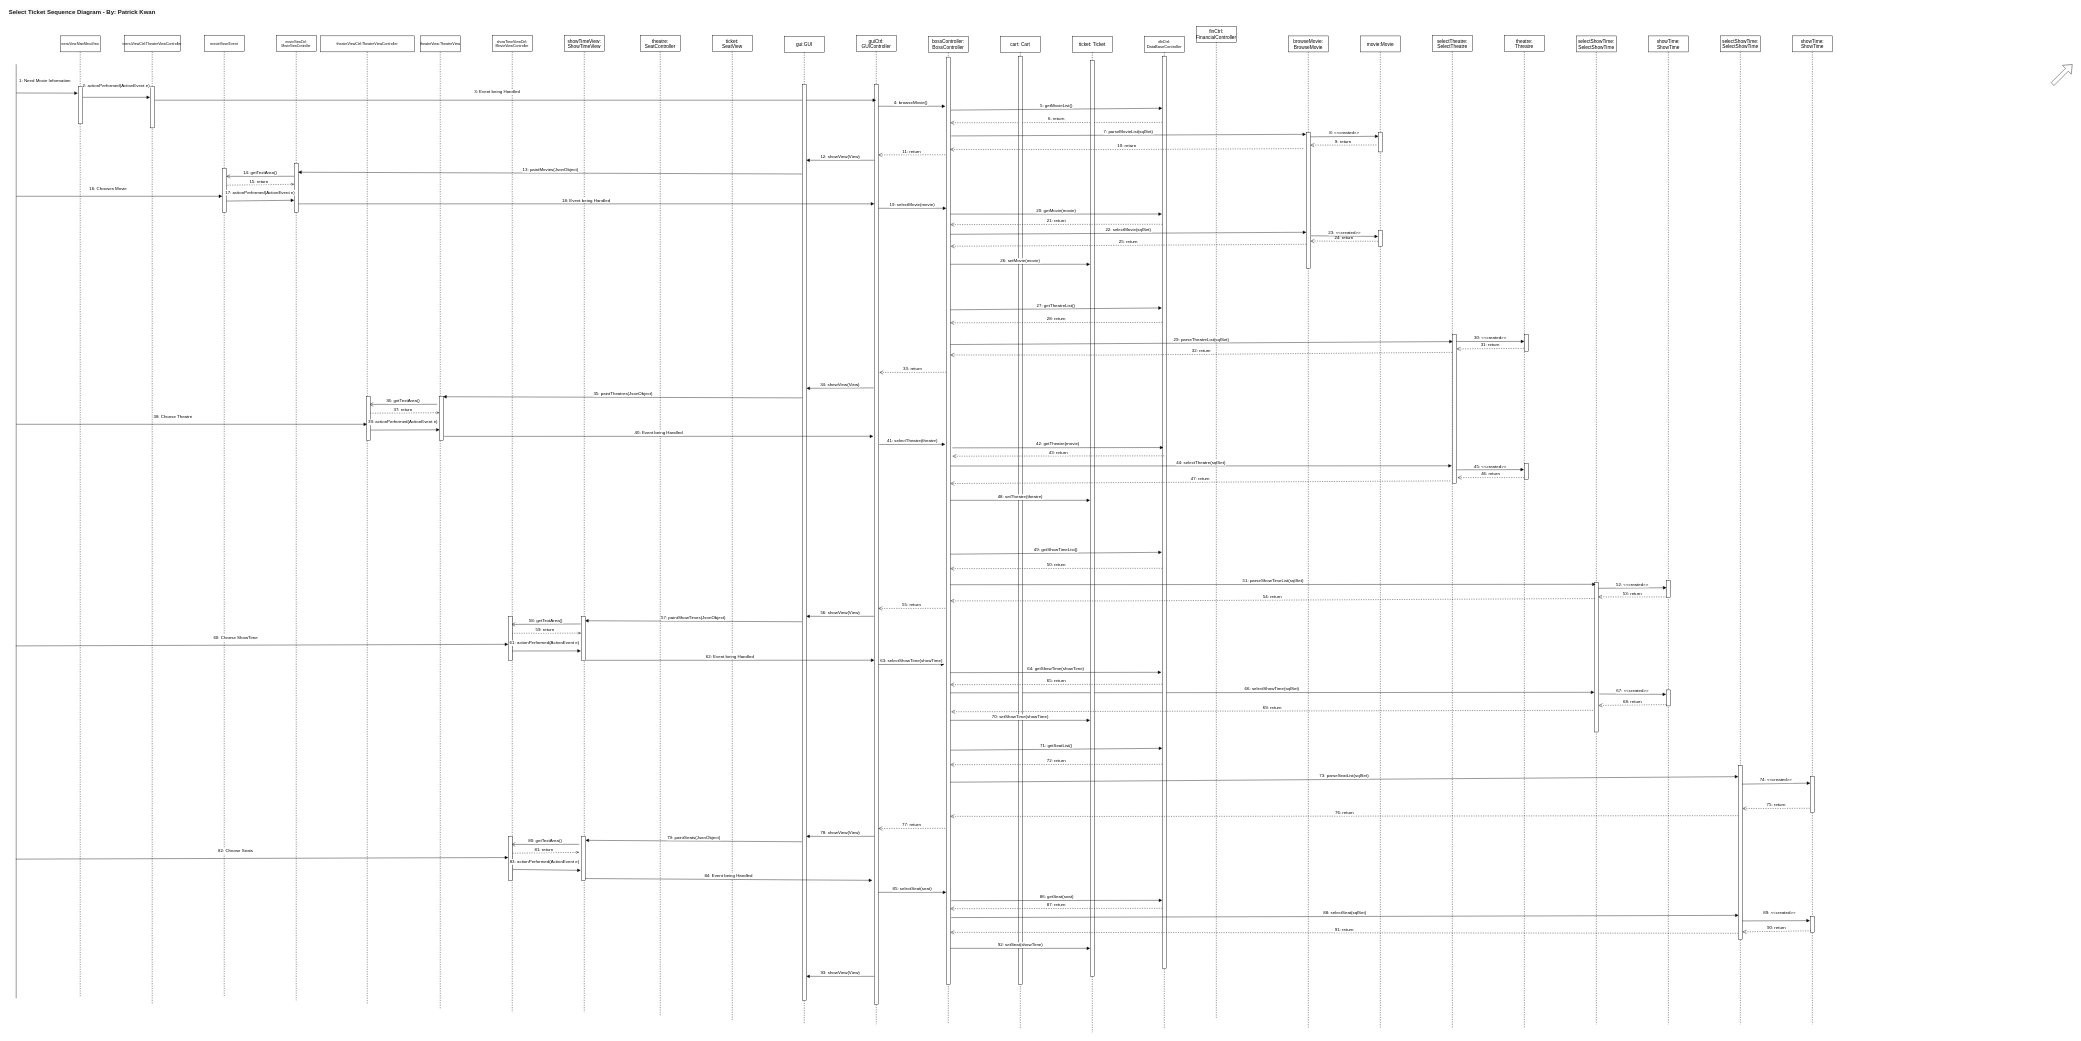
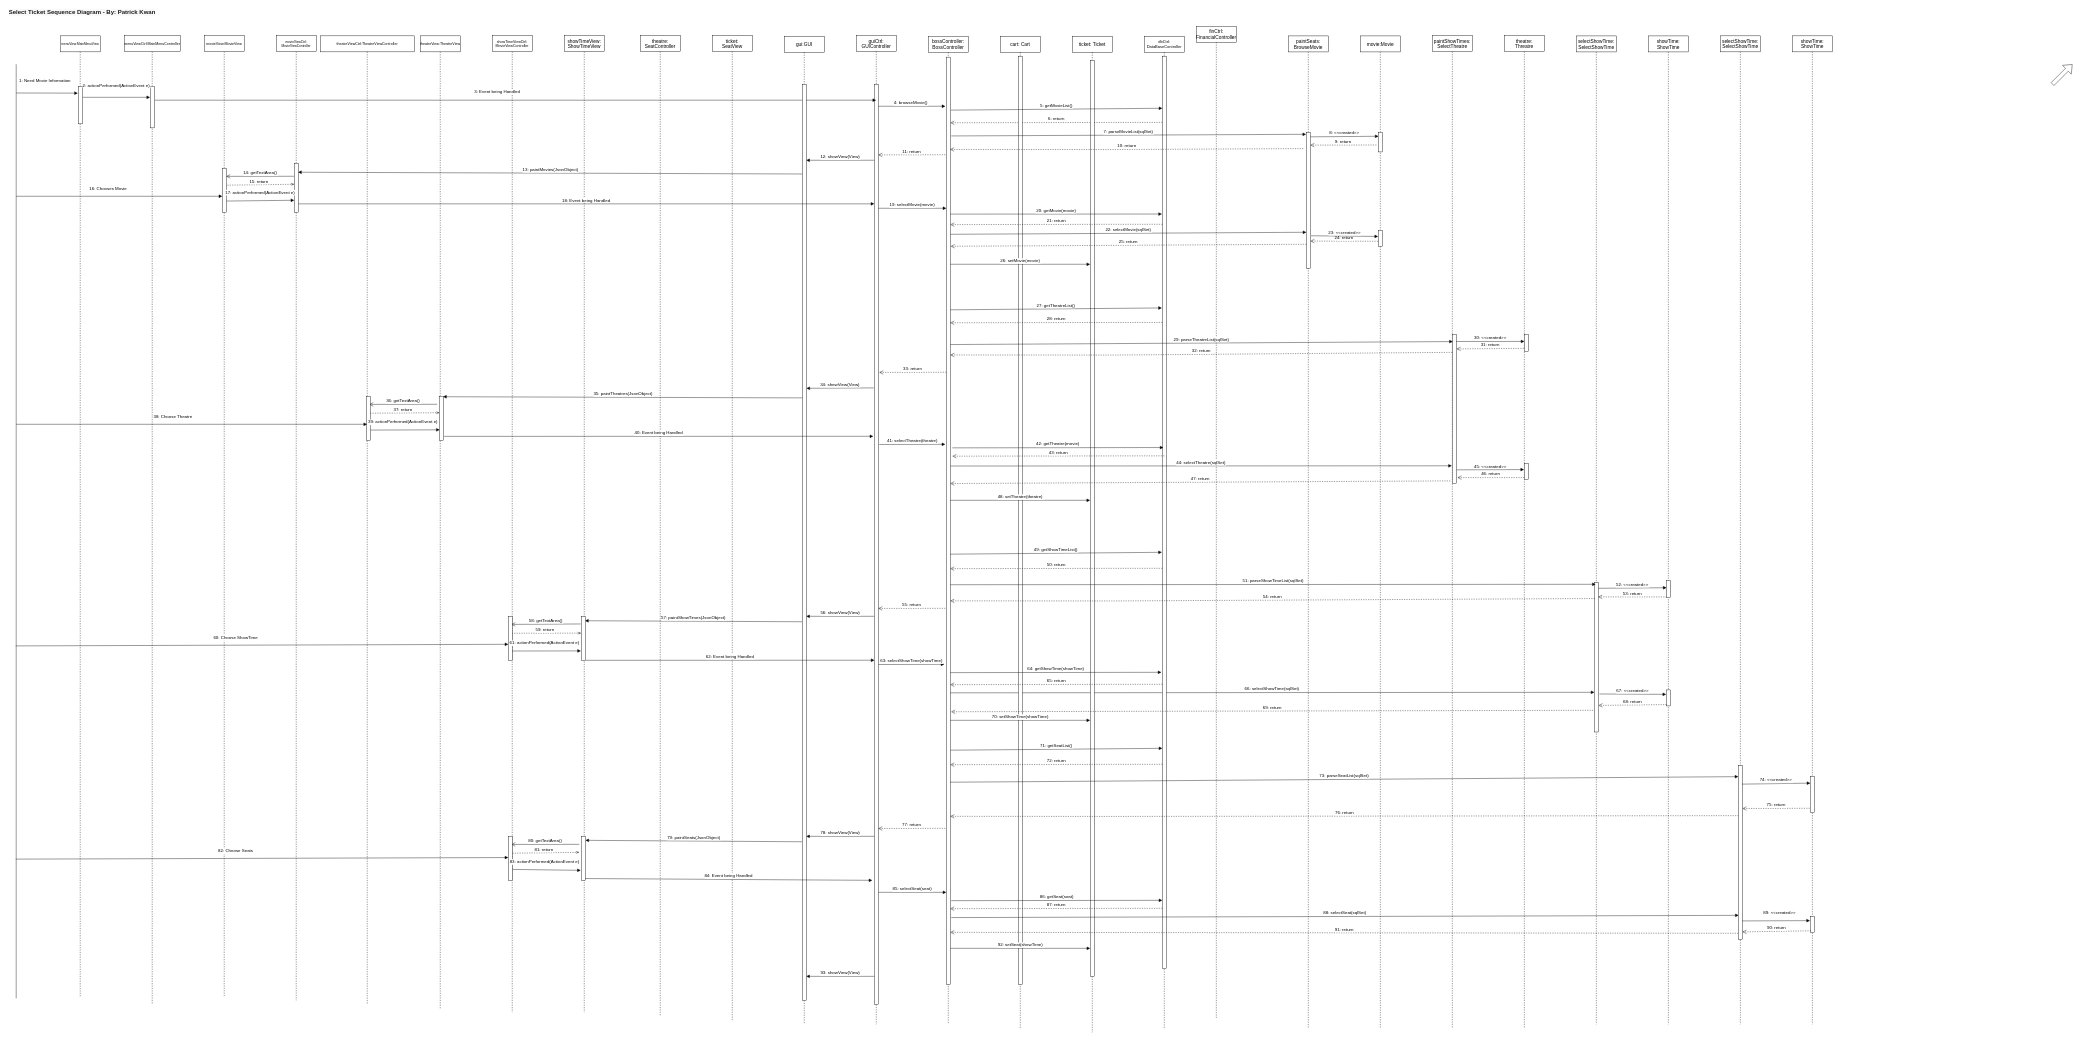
(1308, 41) -> (1308, 41)
(1452, 41) -> (1452, 41)
(152, 44) -> (152, 44)
(224, 44) -> (224, 44)
